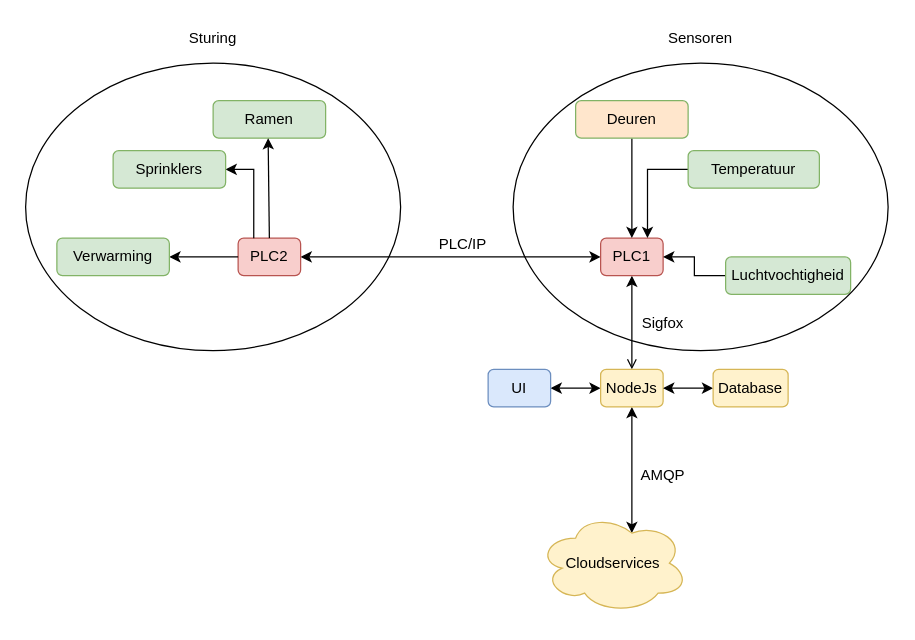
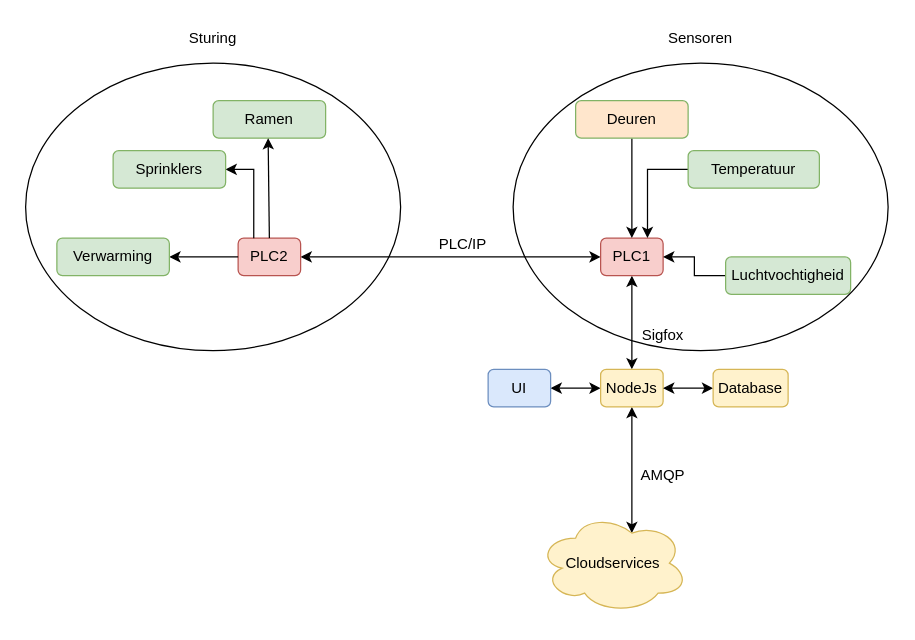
(663, 323) -> (663, 335)
(632, 361) -> (632, 359)
